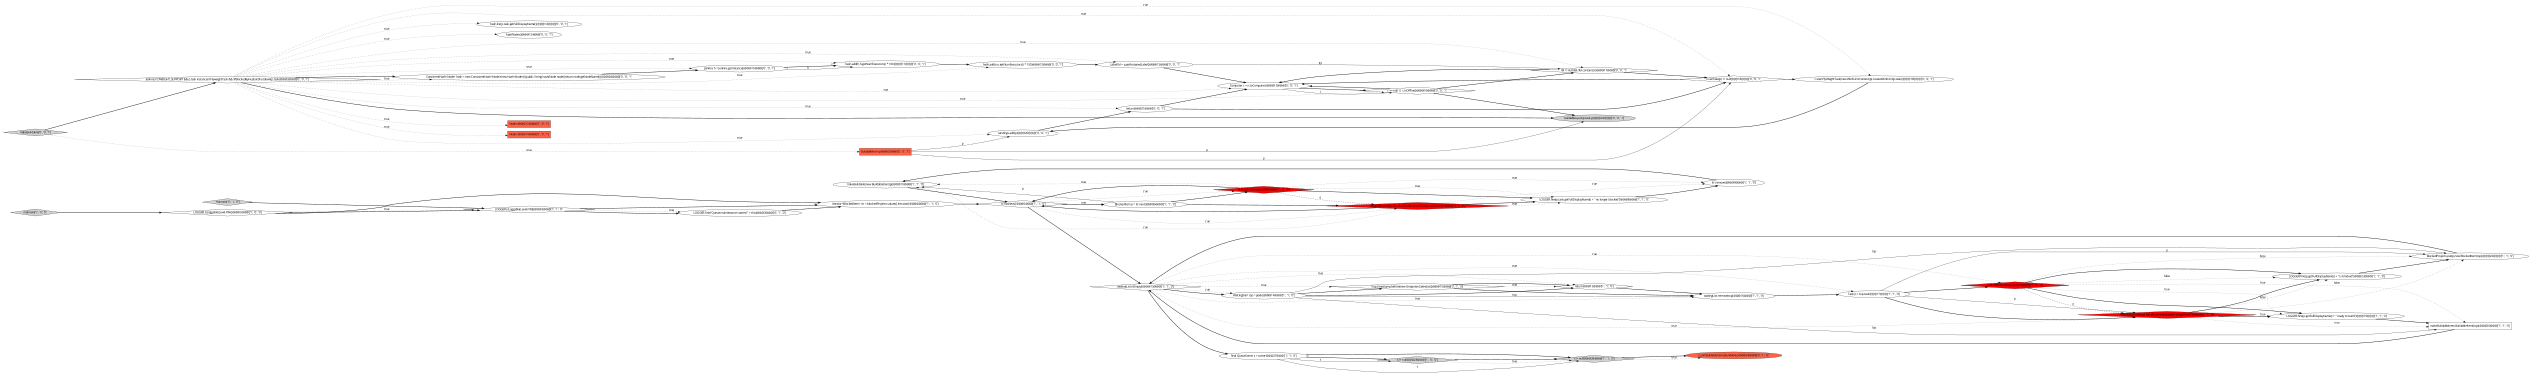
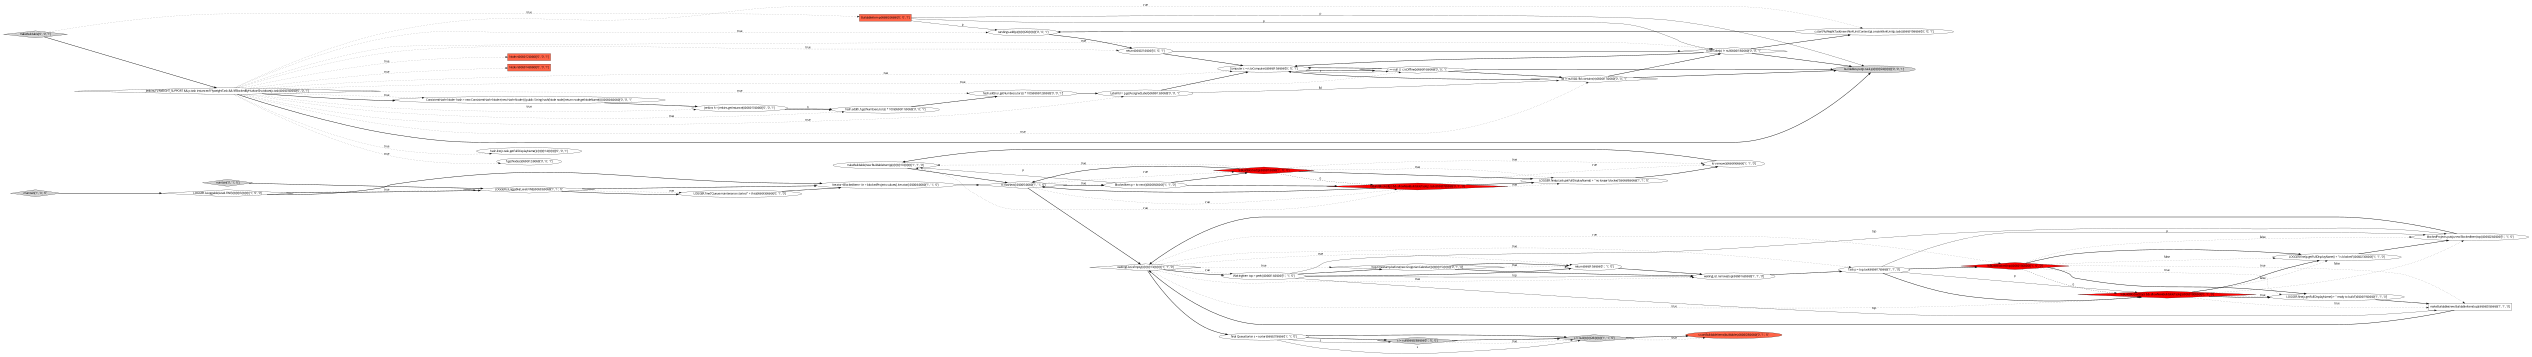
none -> (1801, 60)
none -> (1734, 74)
(1594, 286) -> (1594, 267)
